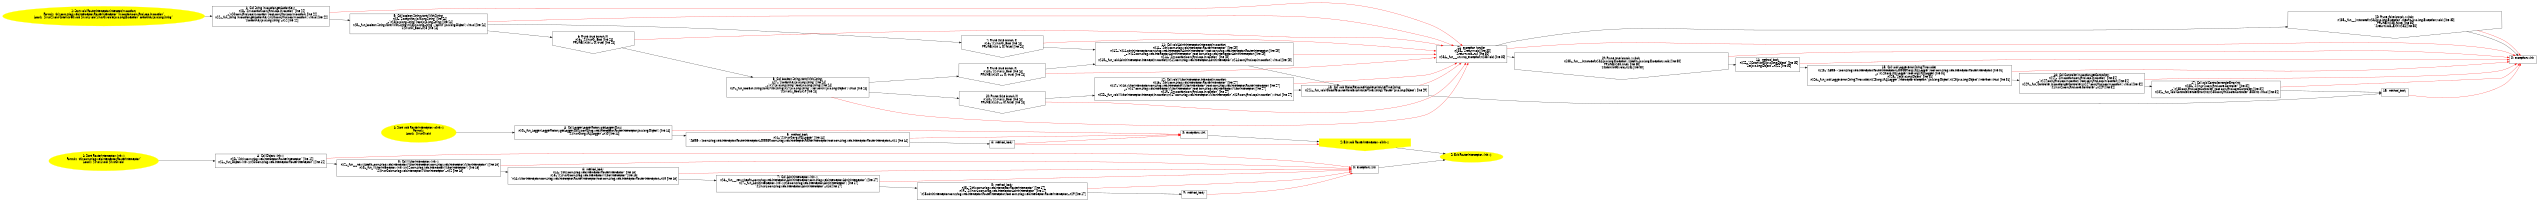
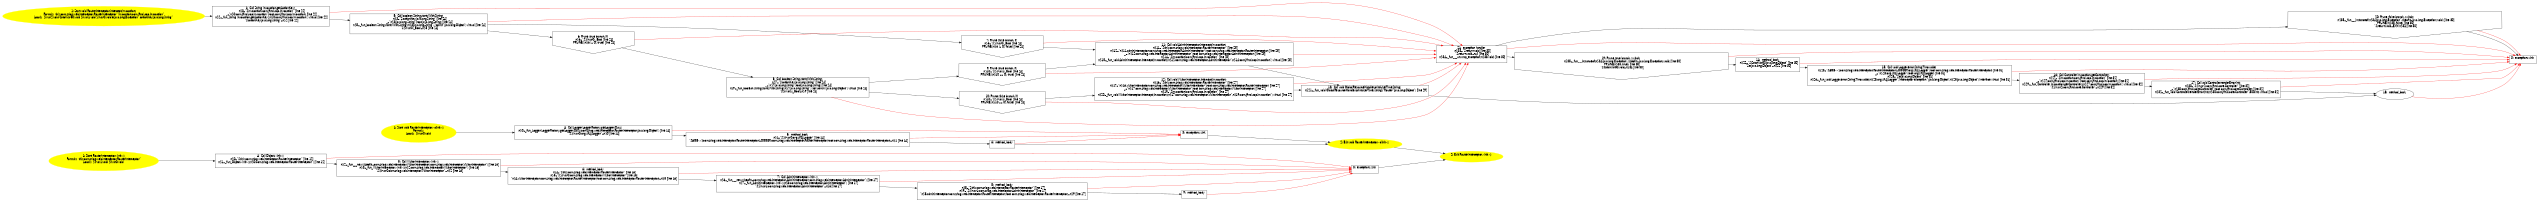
(2395, 93) -> (2395, 94)
(1166, 144) -> (1170, 144)
(1365, 144) -> (1365, 144)
